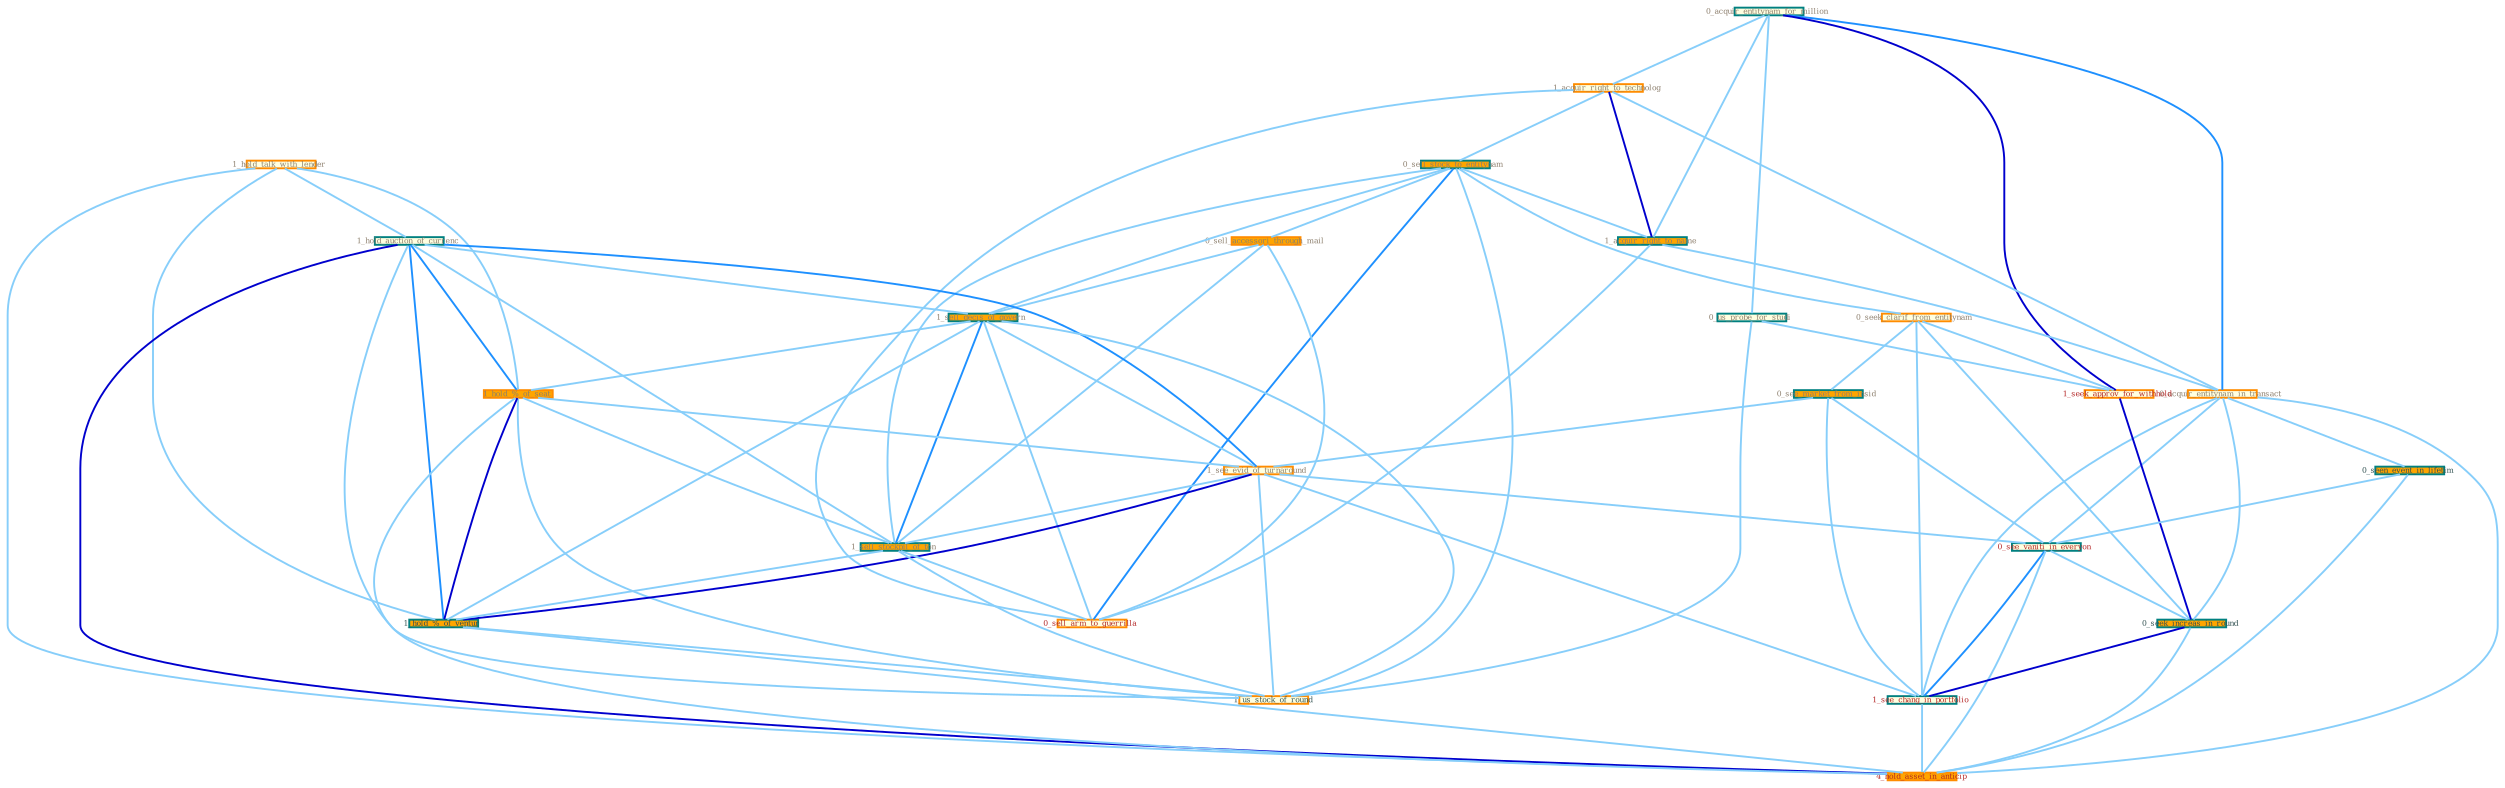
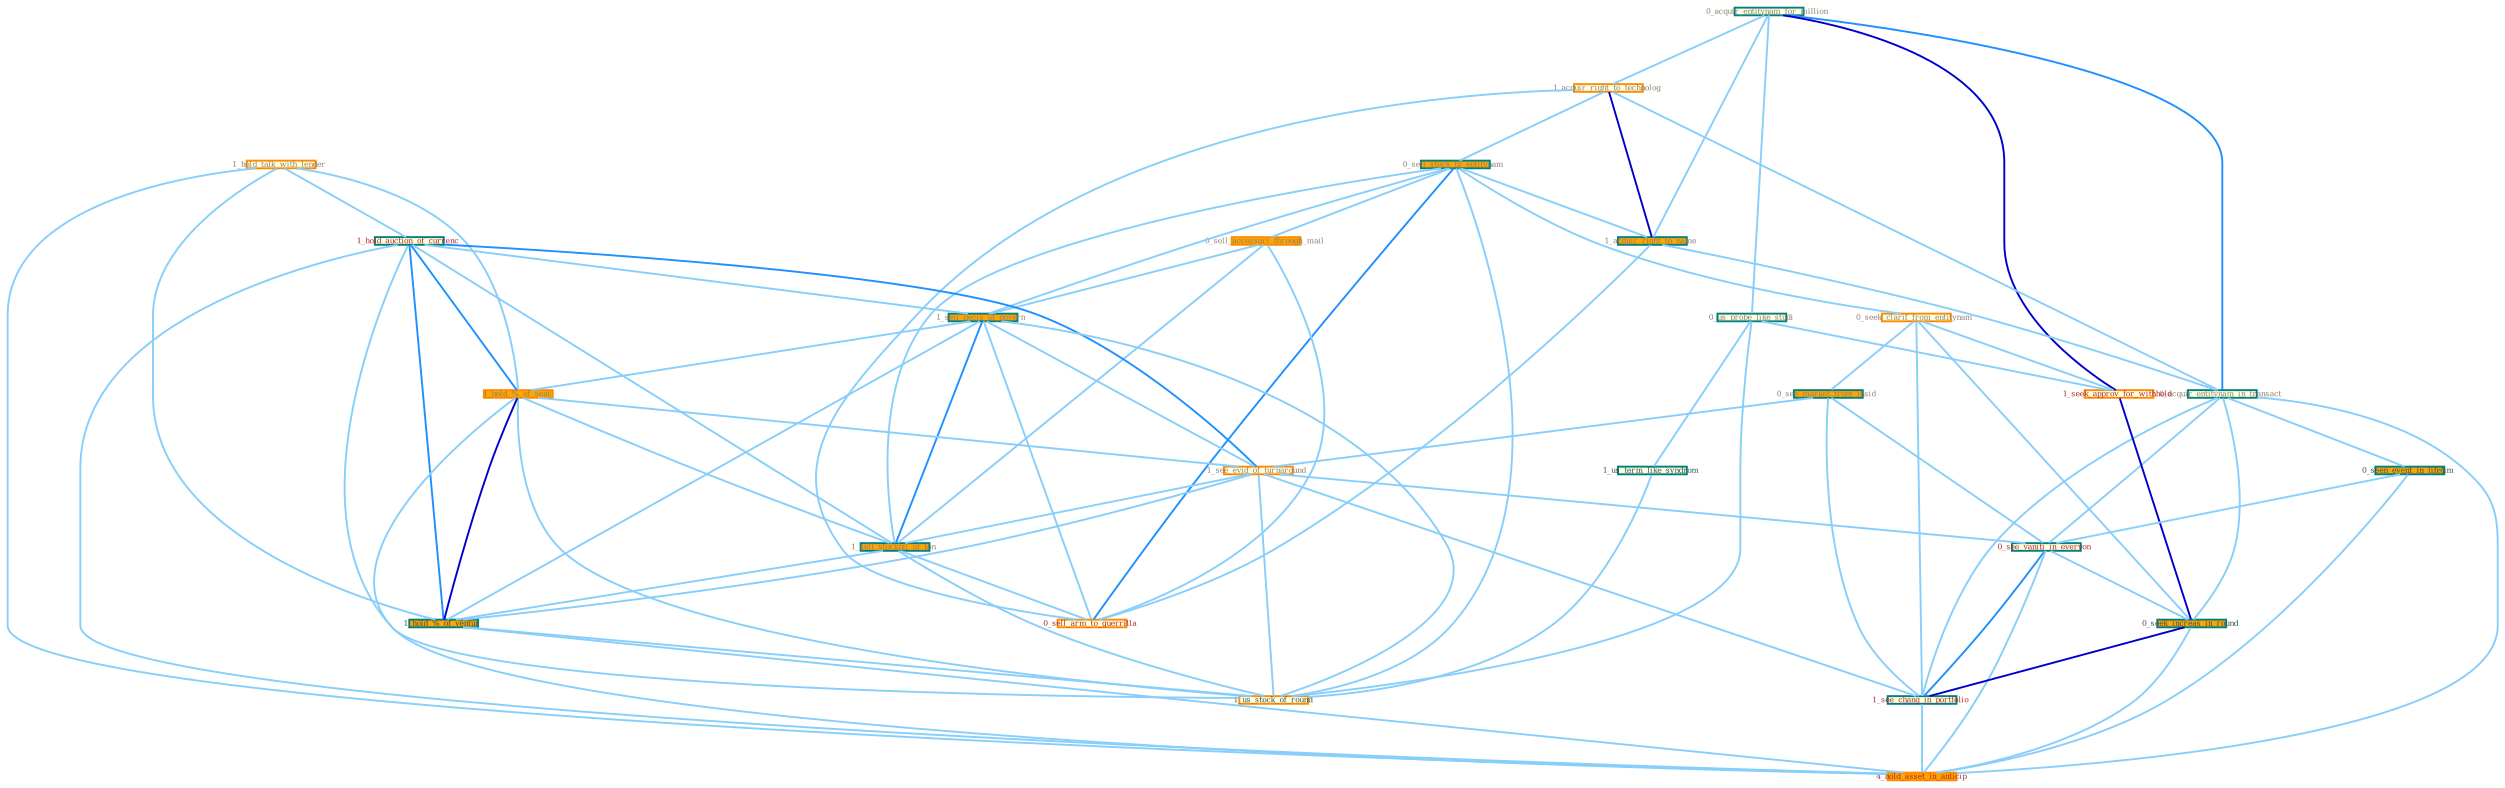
(409, 241) -> (409, 241)
(1752, 317) -> (1752, 317)
(2222, 394) -> (2222, 394)
none -> (1652, 470)
(841, 570) -> (841, 570)
(216, 670) -> (216, 670)
